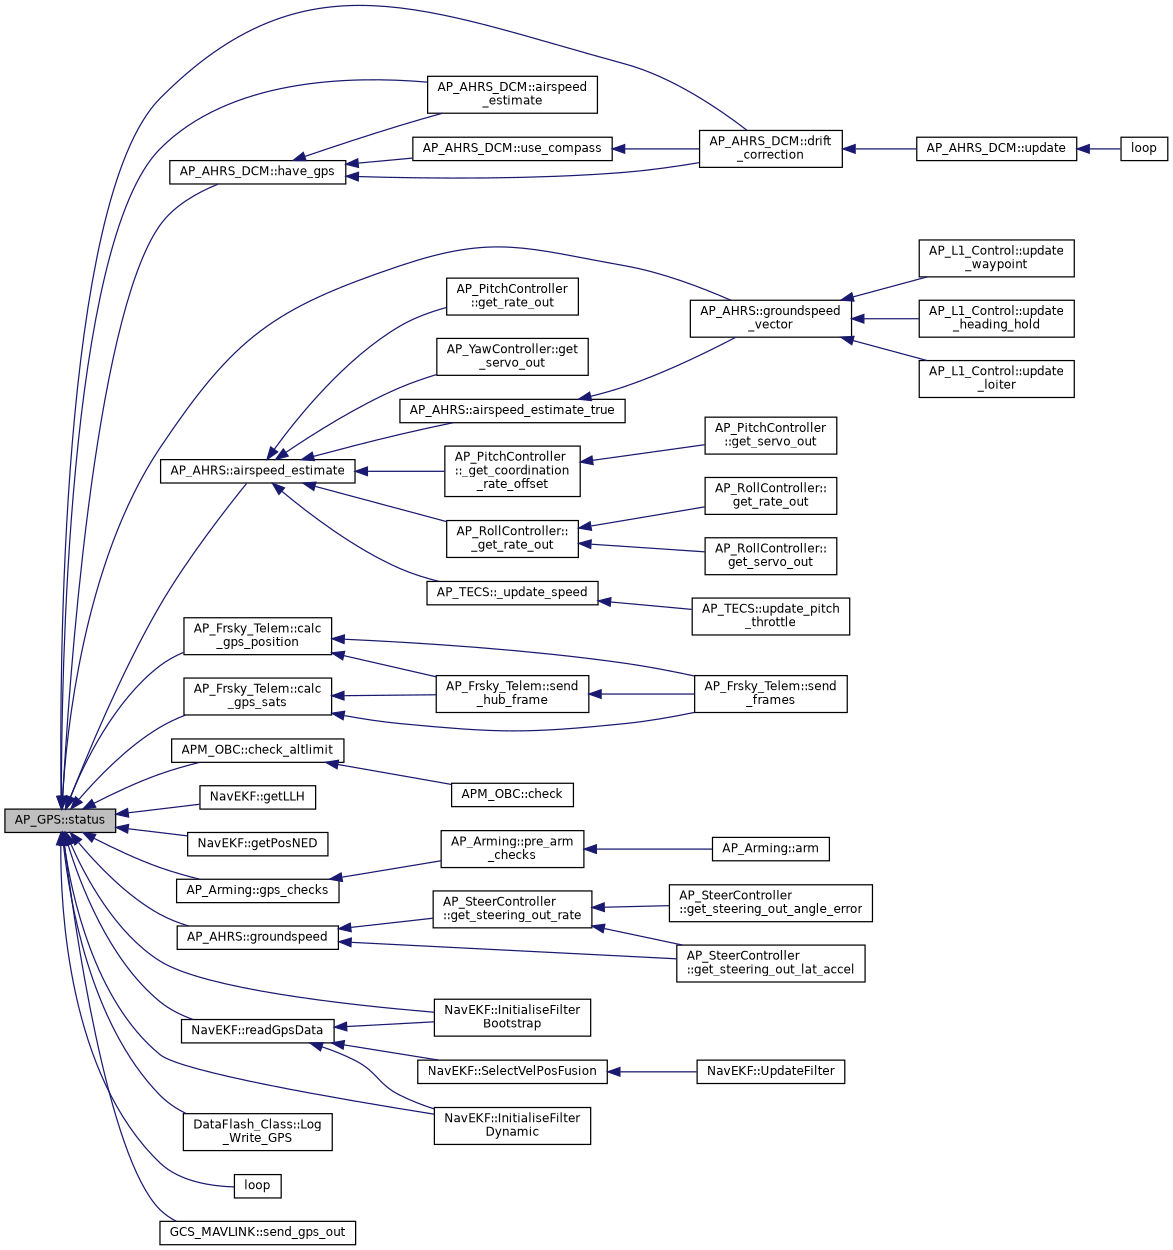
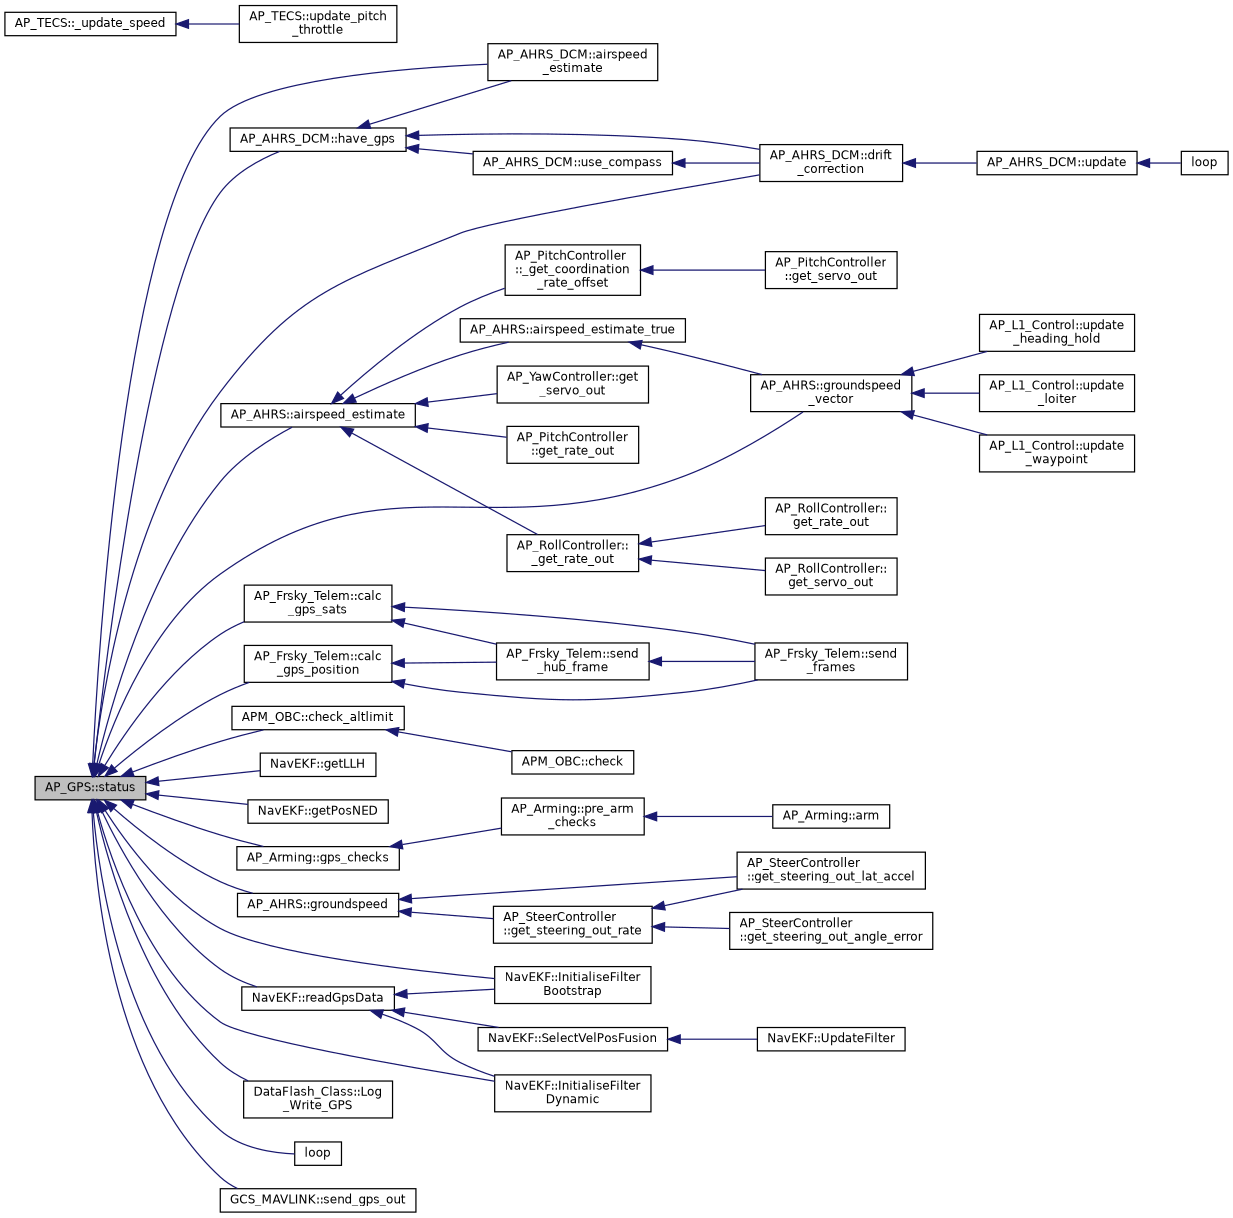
(356, 545) -> none
